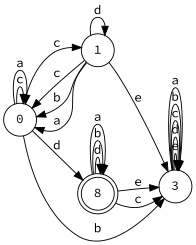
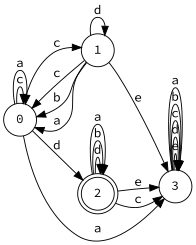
(98, 194) -> (98, 194)
(98, 229) -> (98, 229)
